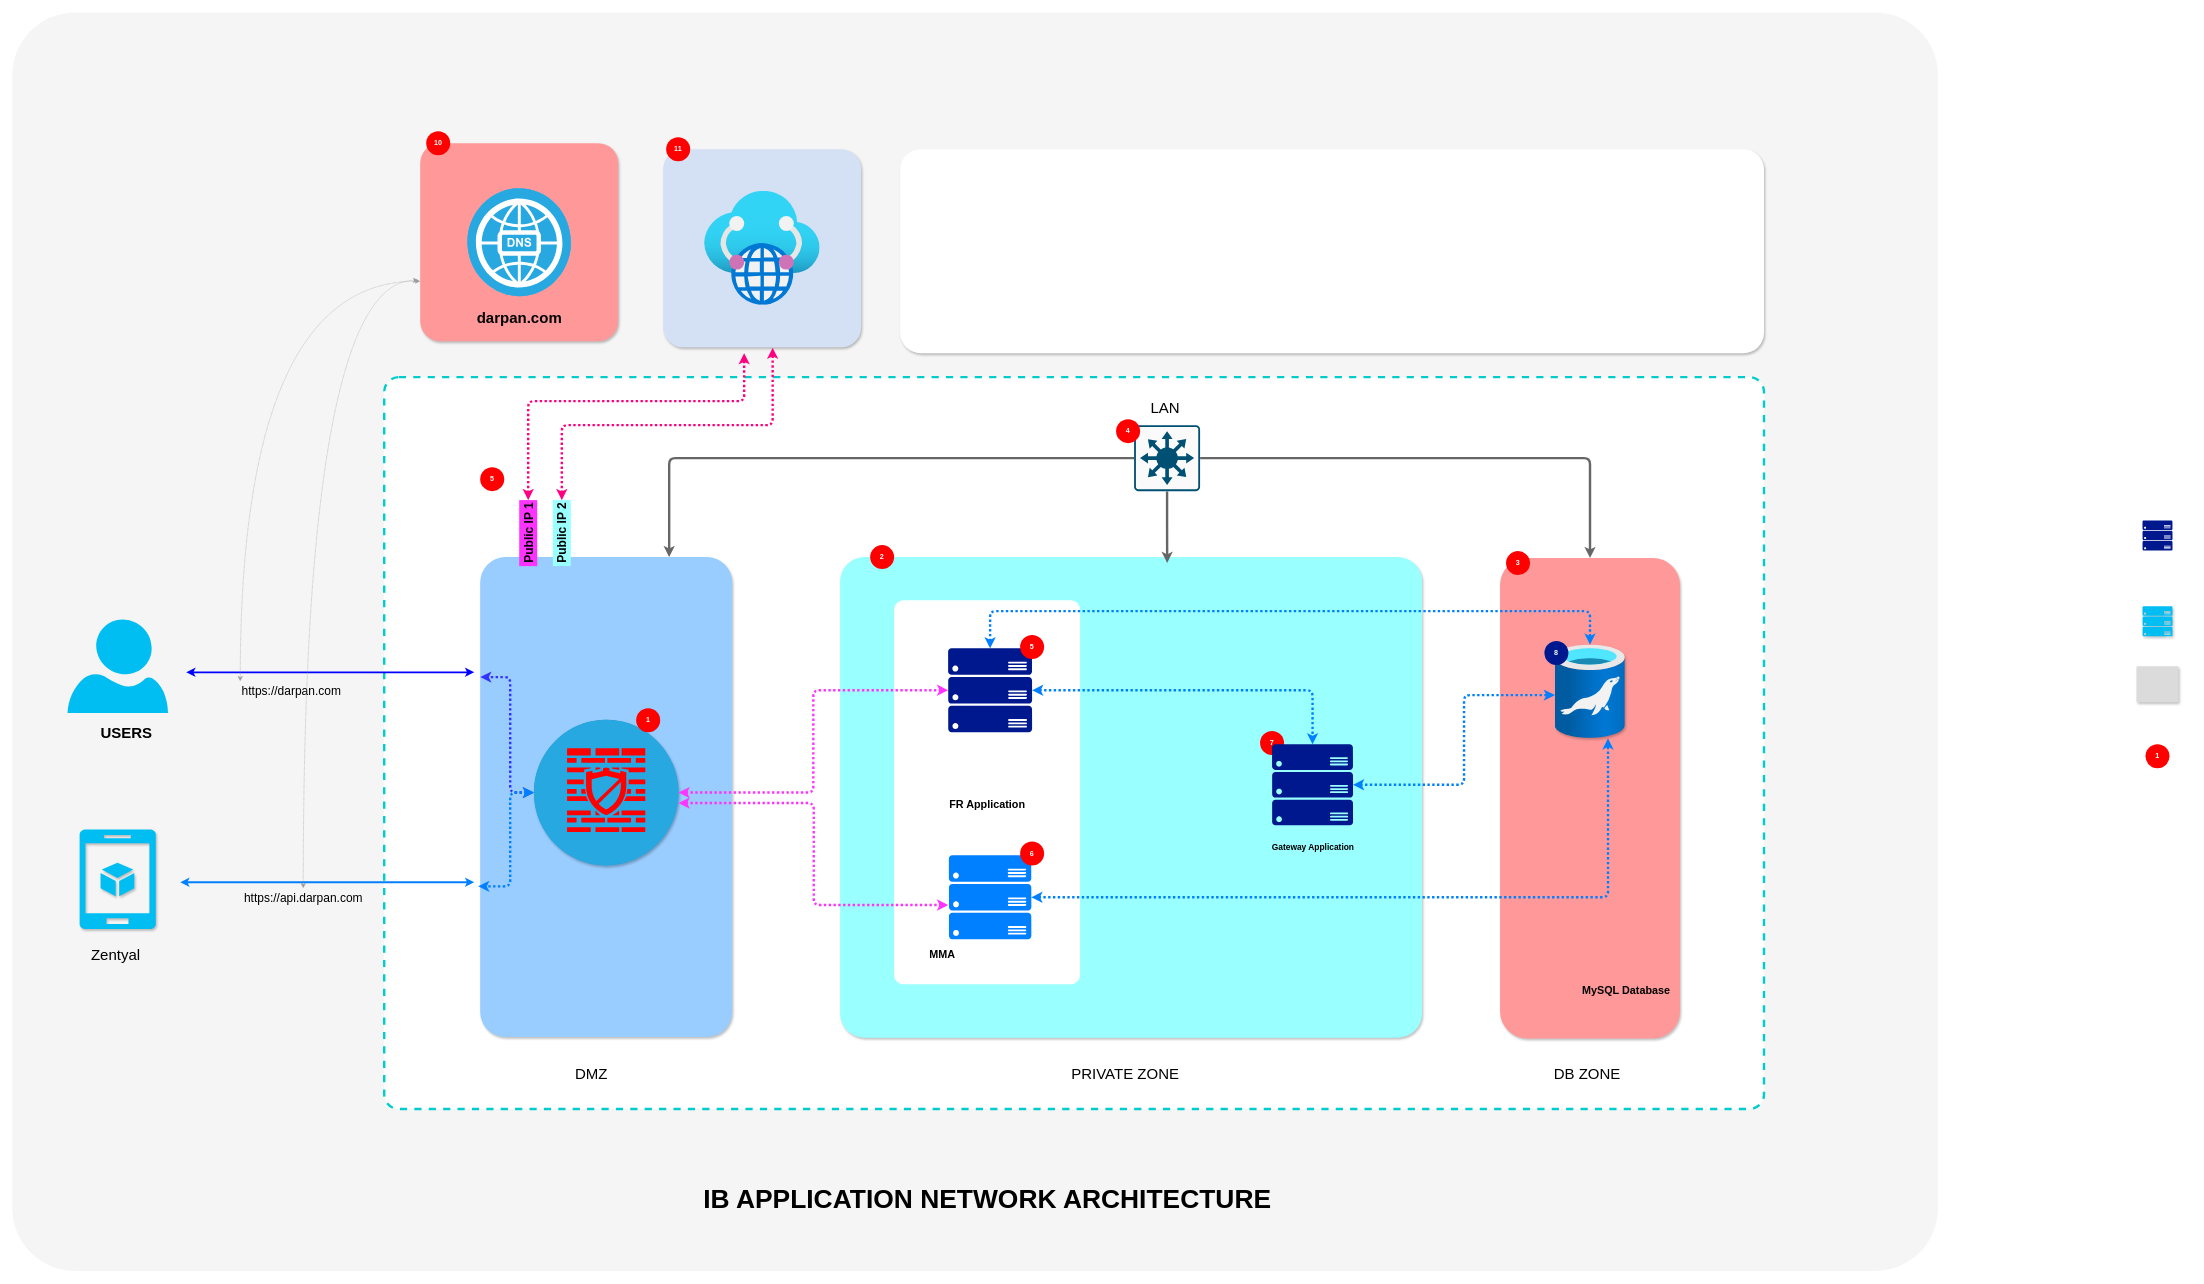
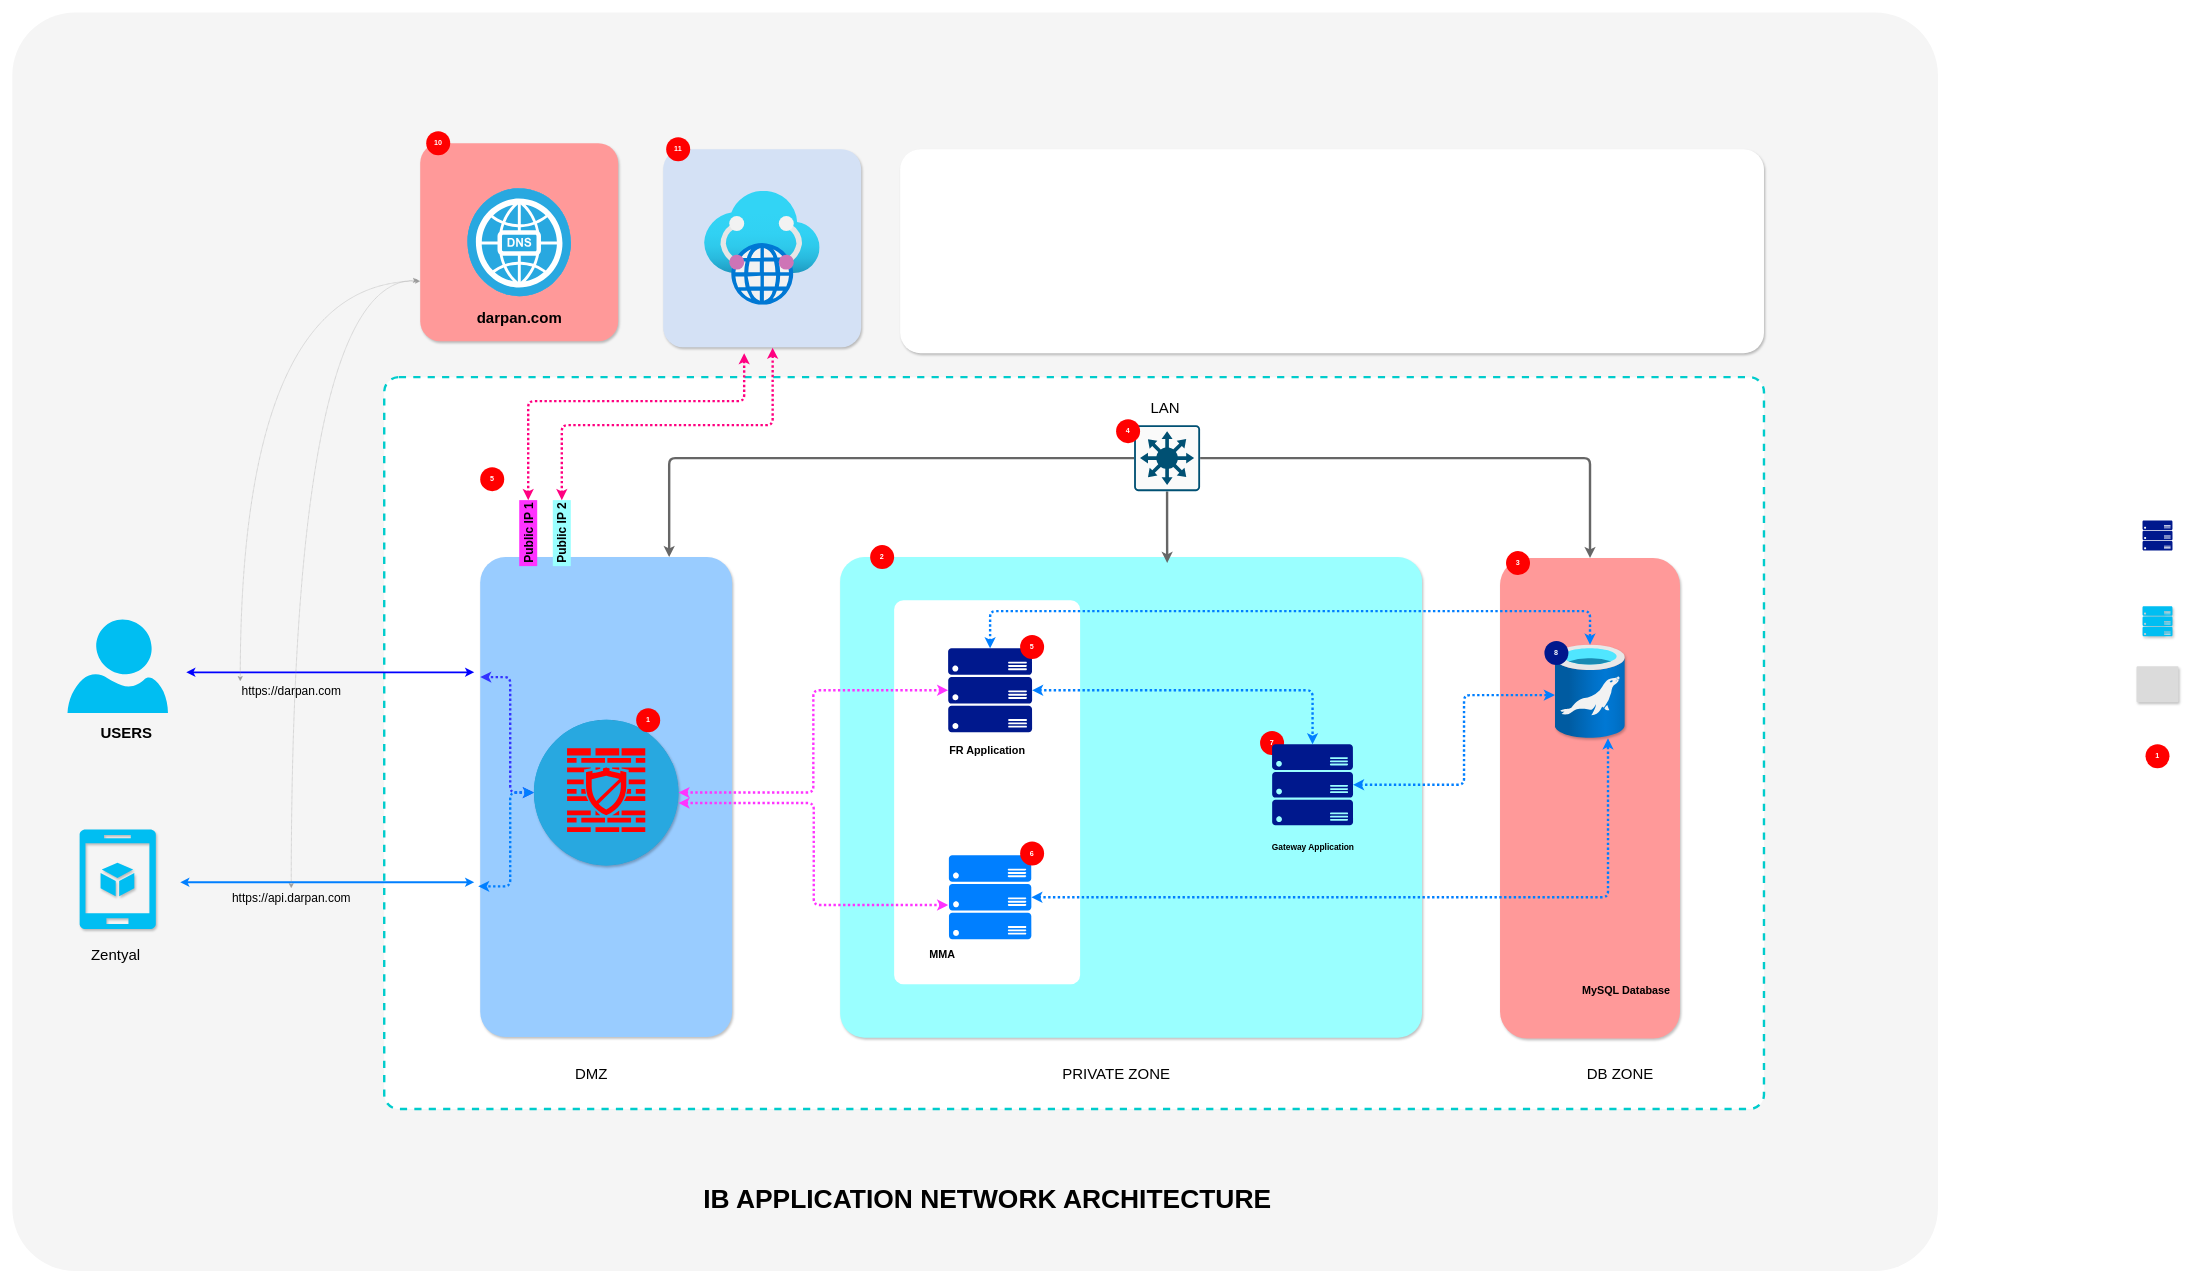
(987, 804) -> (987, 750)
(303, 897) -> (291, 897)
(1125, 1073) -> (1116, 1073)
(1587, 1073) -> (1620, 1073)
